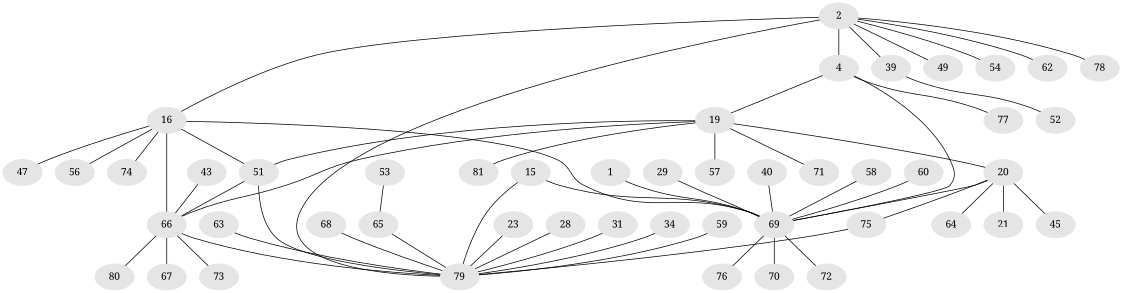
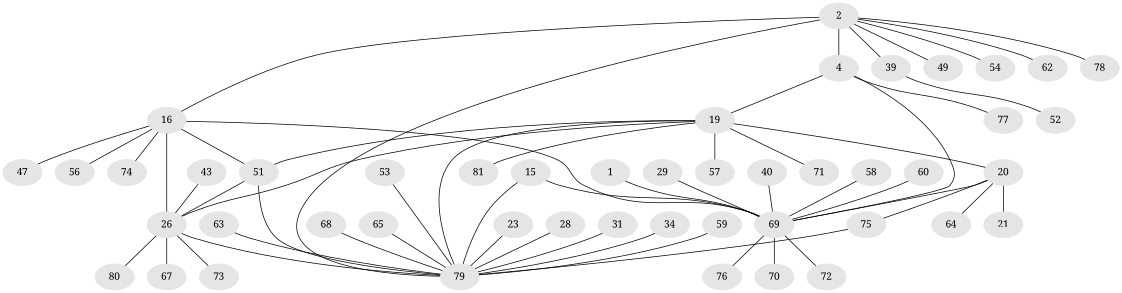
none -> (473, 146)
(382, 199) -> (422, 225)
(167, 225) -> (167, 225)
(1056, 225) -> none
